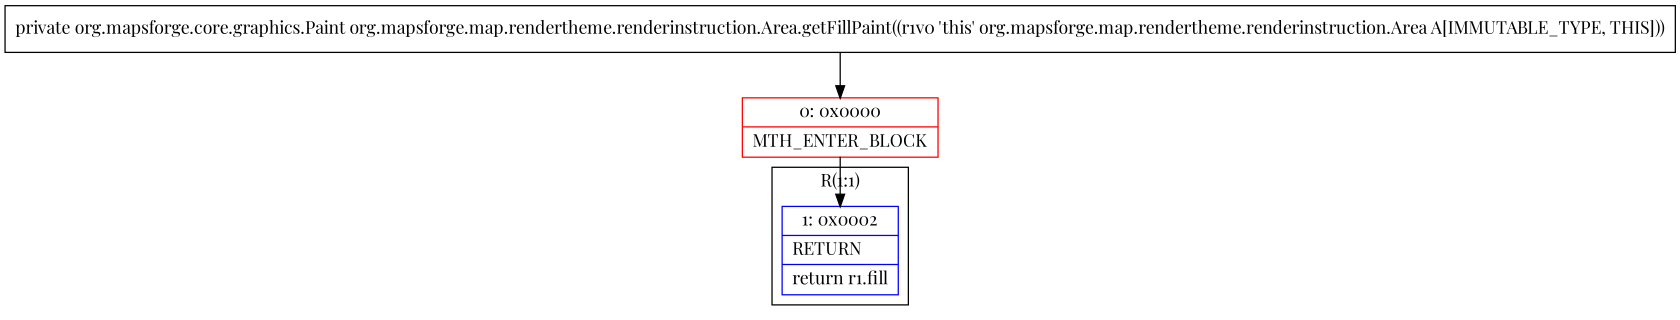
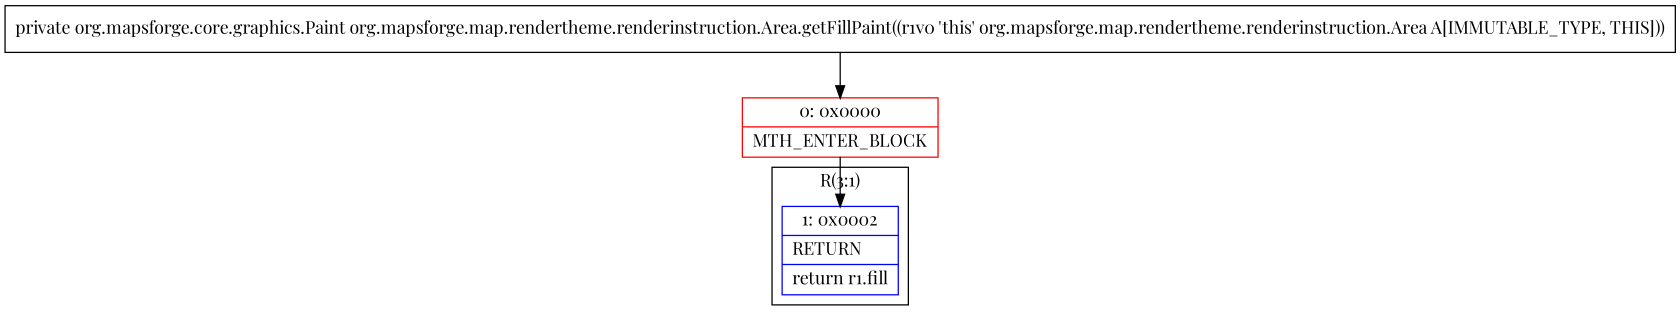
(840, 182) -> (840, 182)
